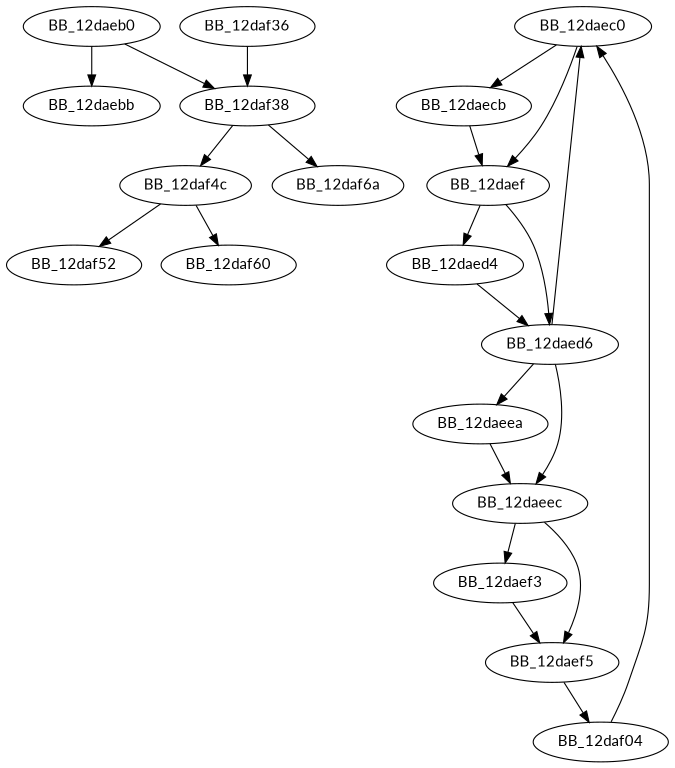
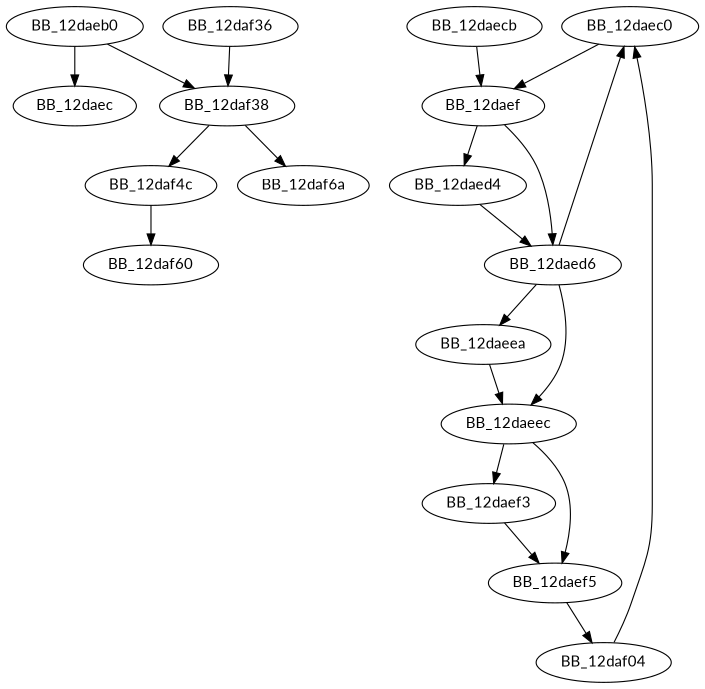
(528, 63) -> none
(92, 106) -> (75, 106)
(74, 265) -> none
